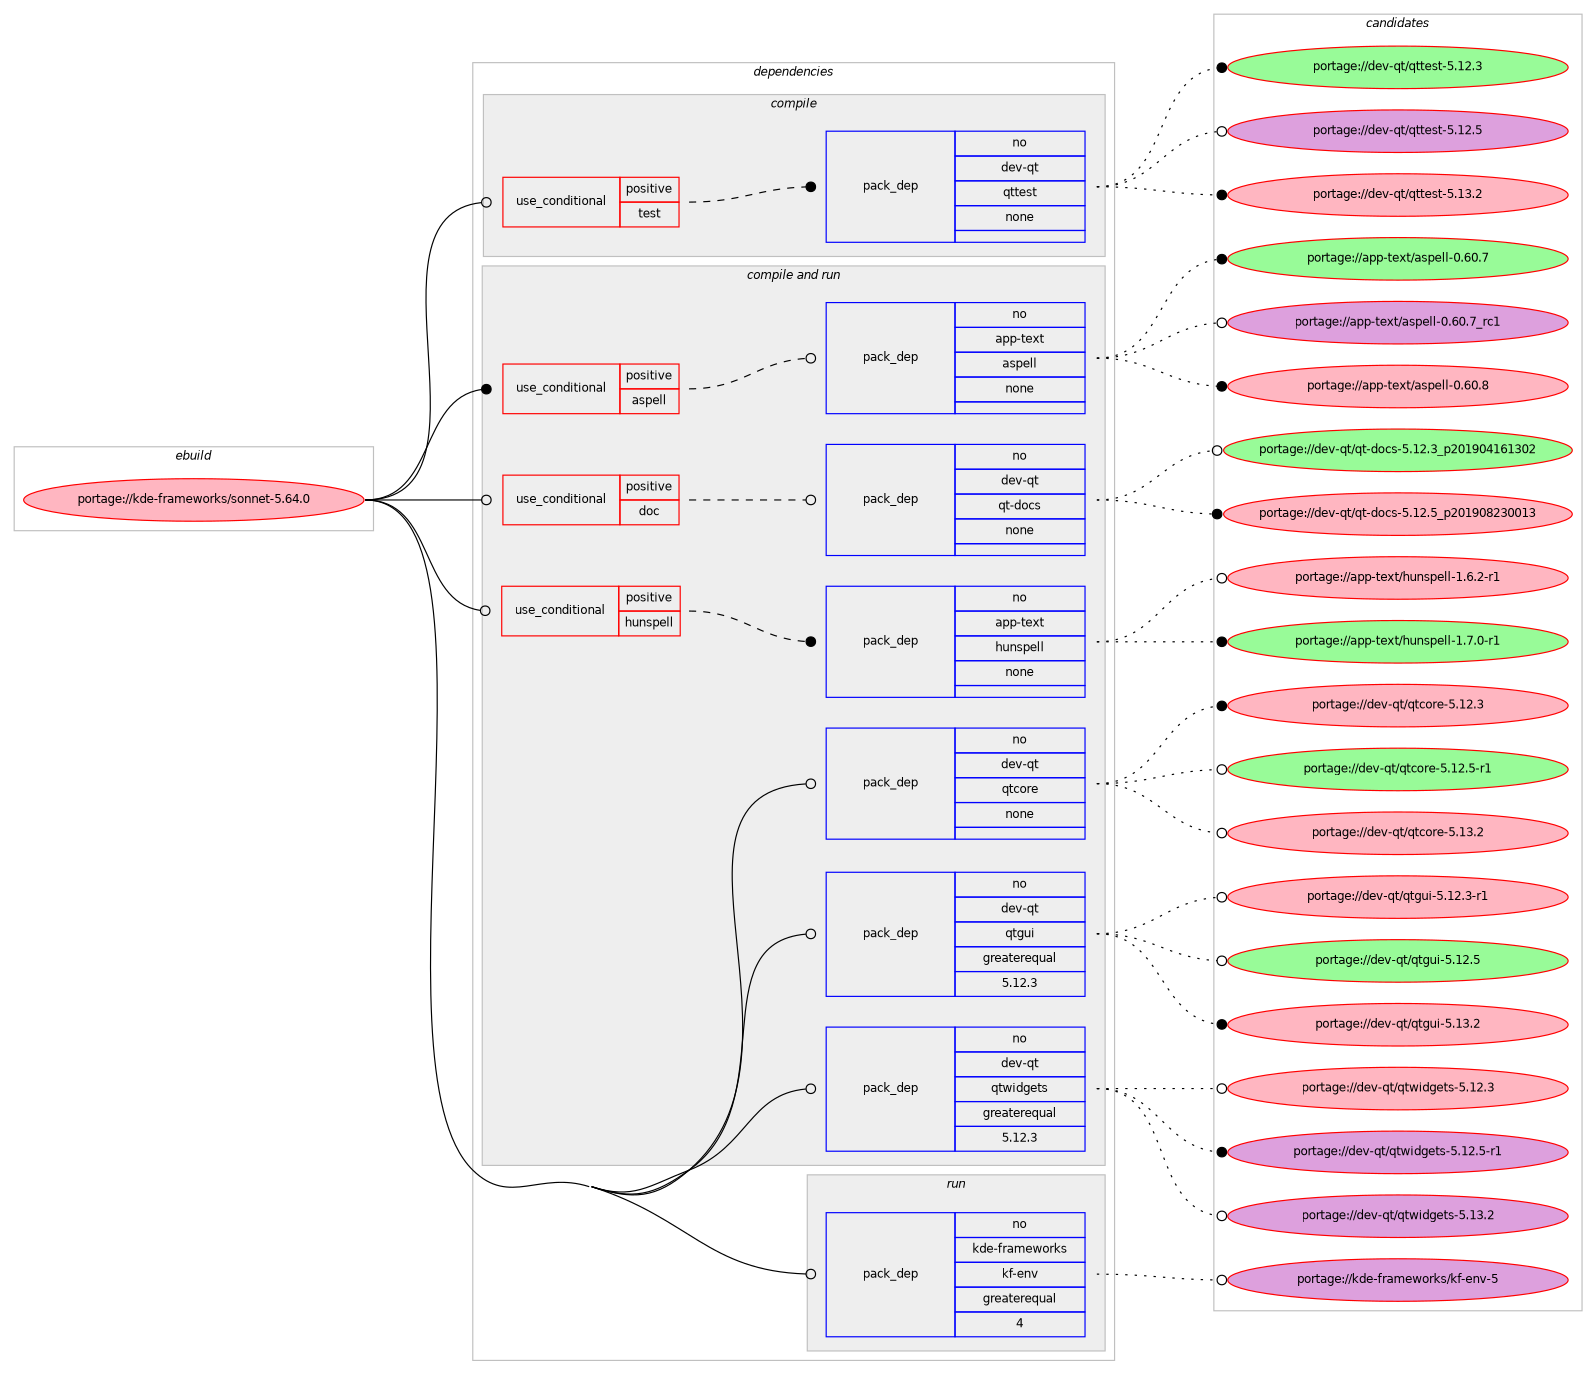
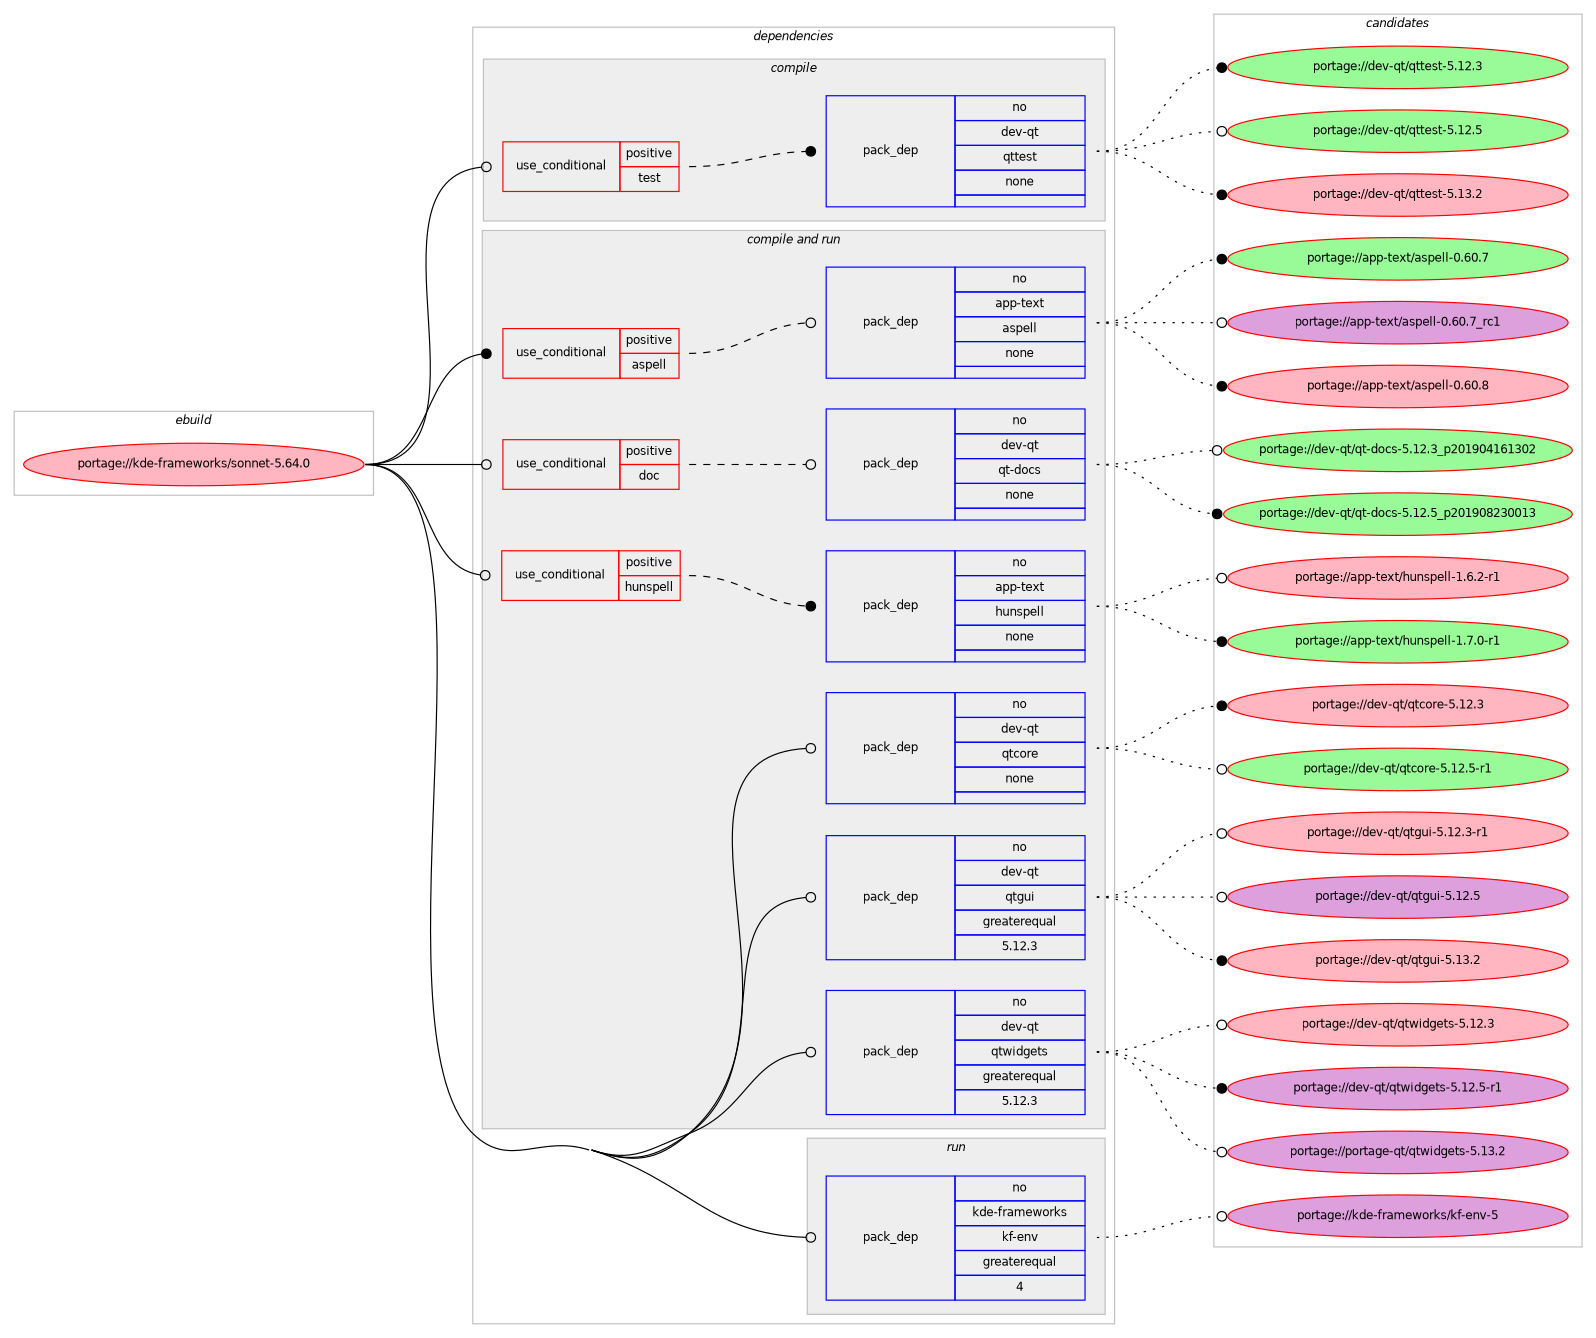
(1398, 131) -> (1398, 131)
(1398, 514) -> (1398, 514)
(1398, 833) -> none
(1398, 961) -> (1398, 897)
(1398, 1216) -> (1398, 1152)
